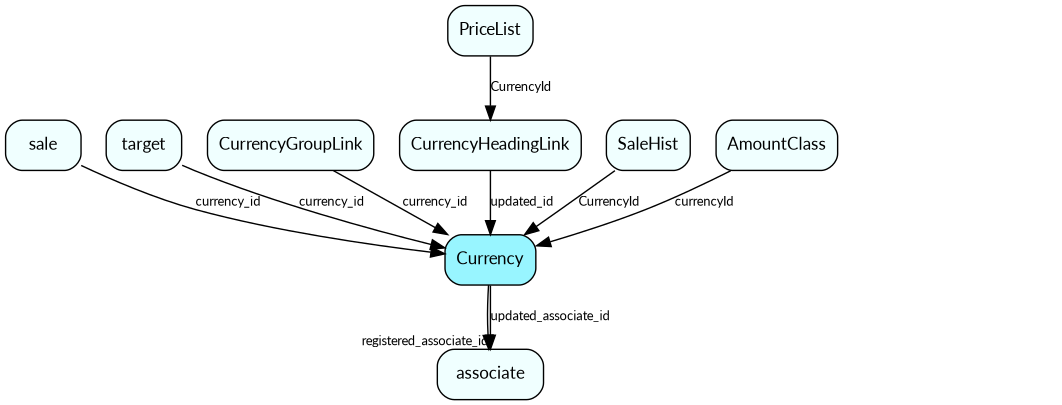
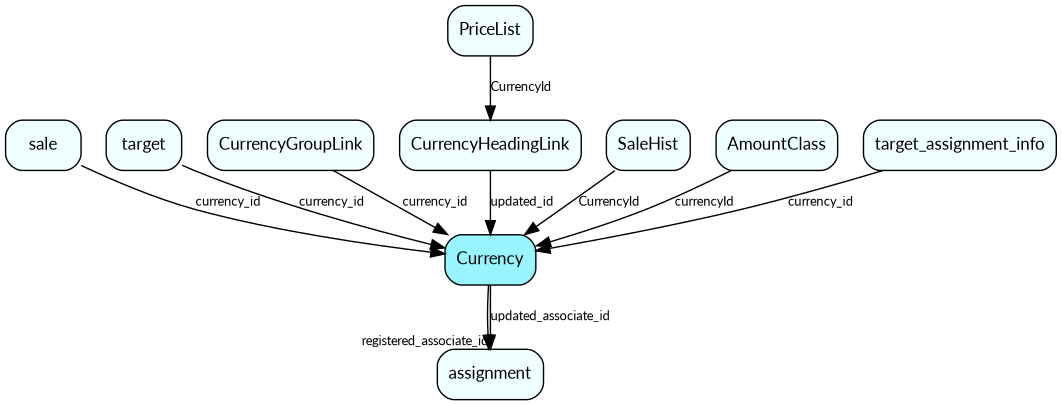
none -> (960, 145)
(490, 374) -> (490, 374)
